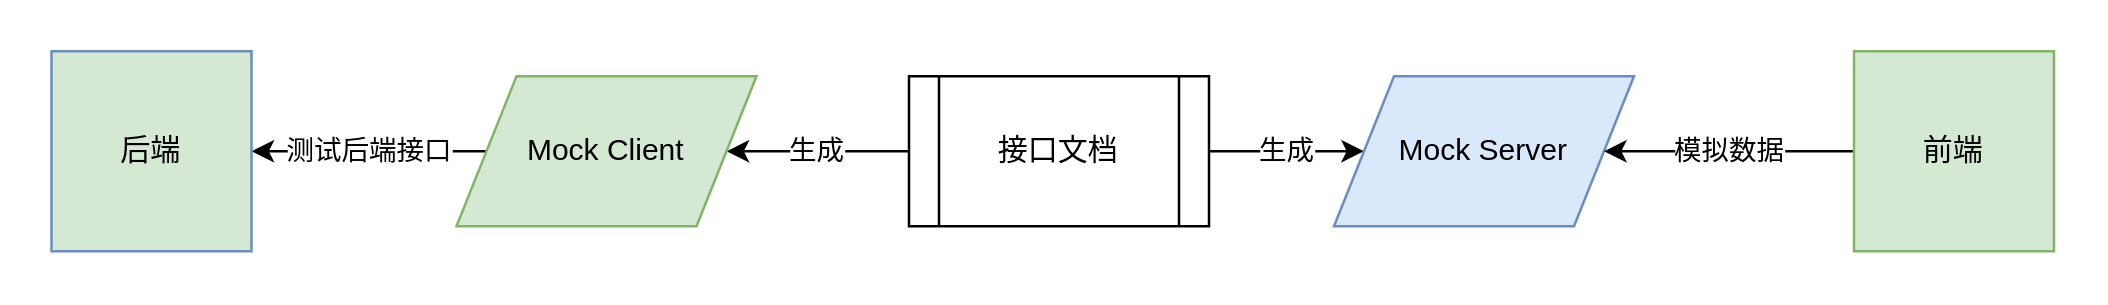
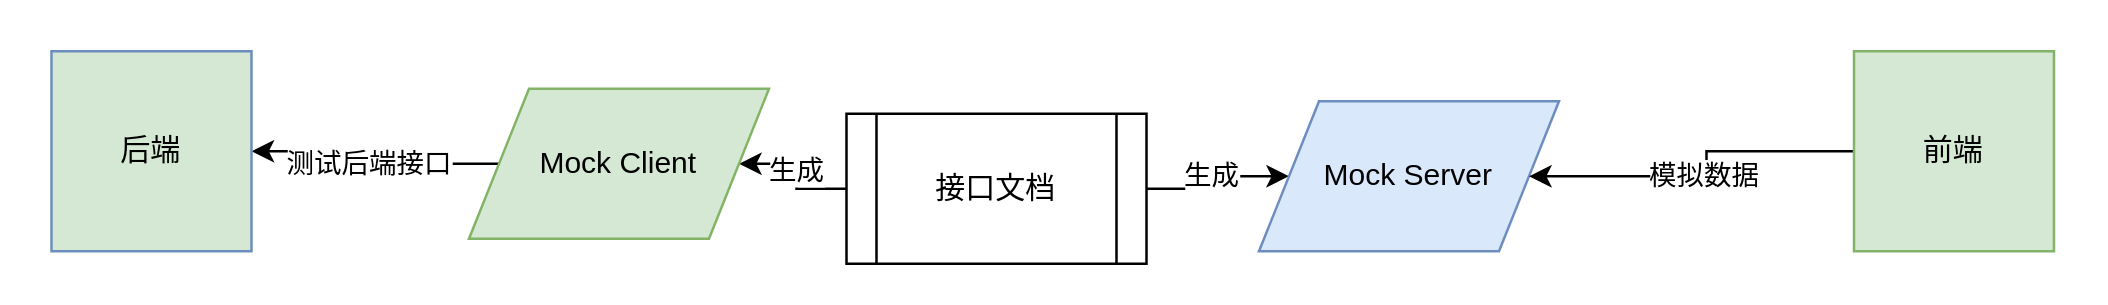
(606, 151) -> (619, 164)
(1059, 151) -> (996, 189)
(1484, 151) -> (1409, 176)
